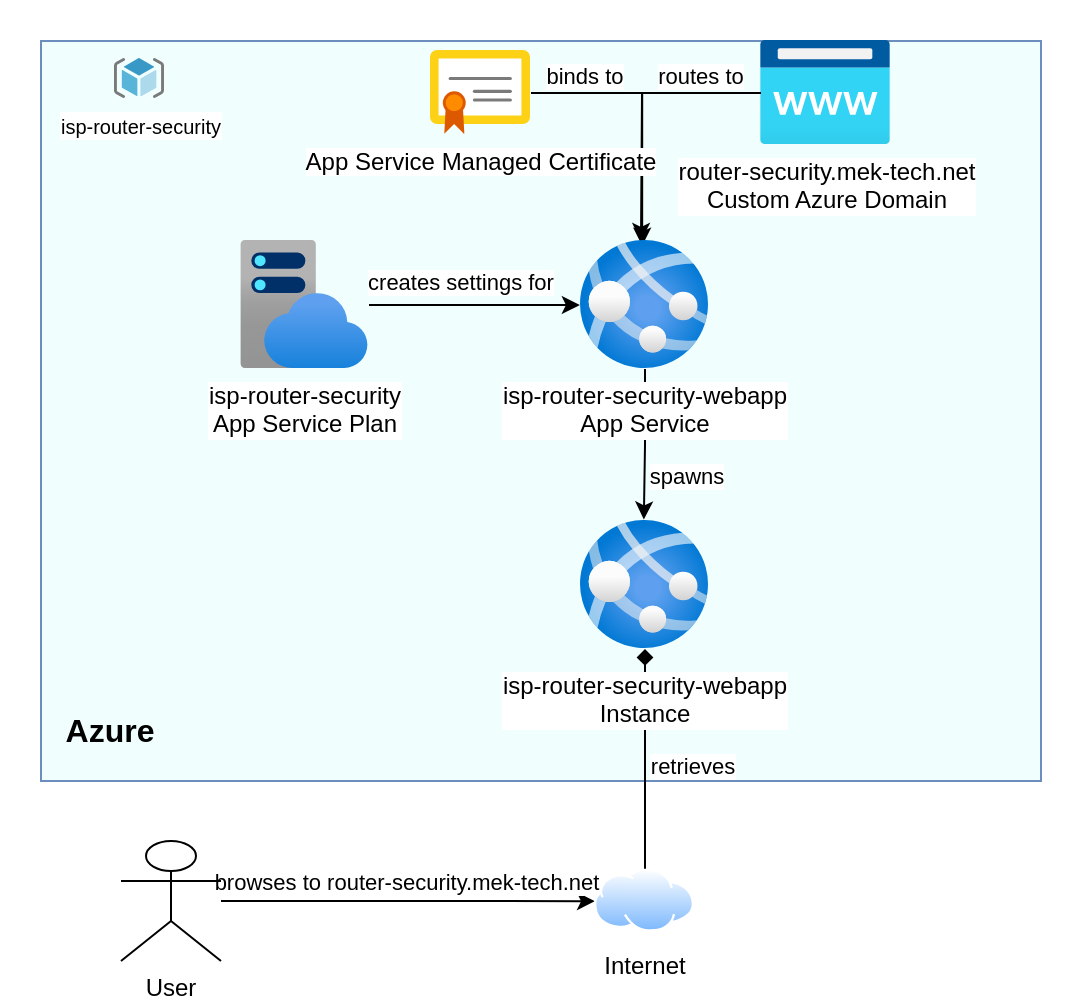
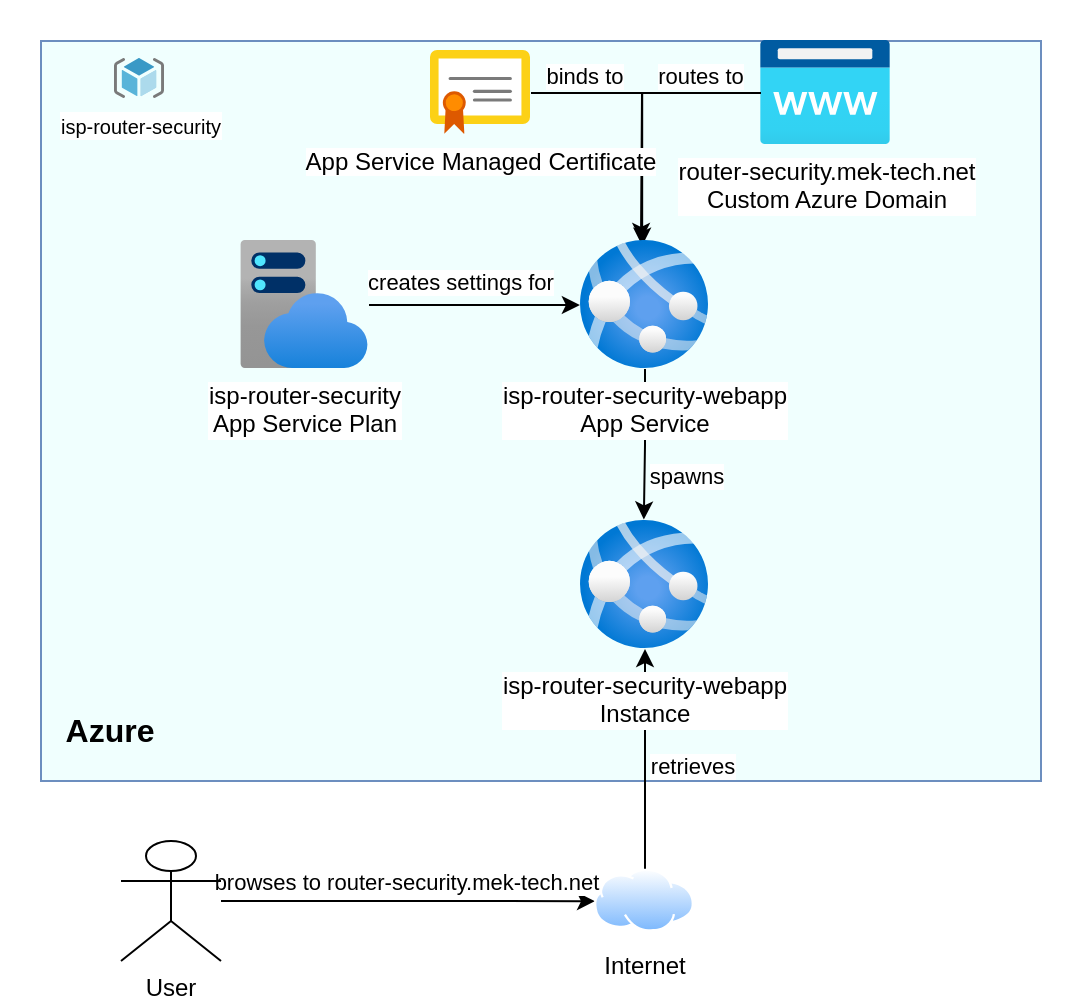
(645, 665) -> (645, 664)
